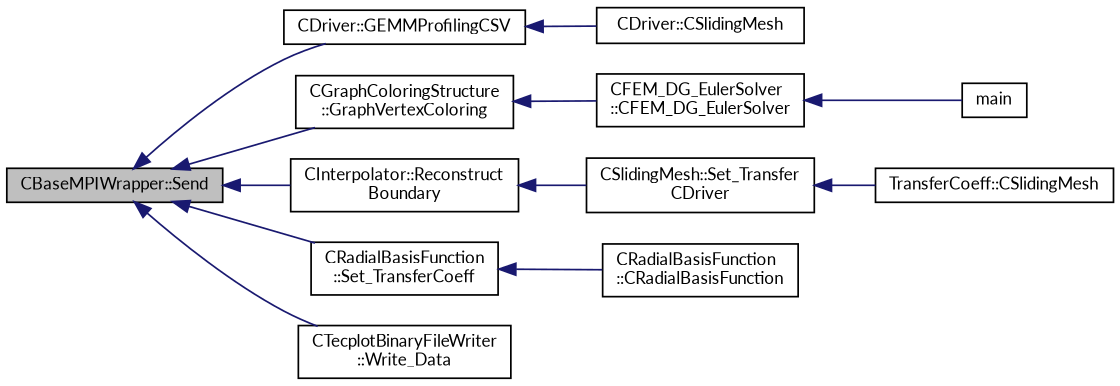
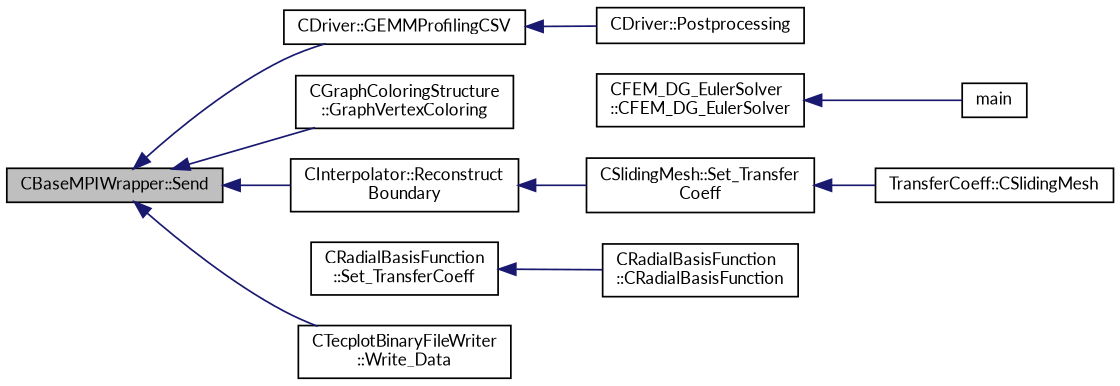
(700, 26) -> (700, 26)
(564, 101) -> none
(700, 185) -> (700, 185)
(252, 225) -> none
